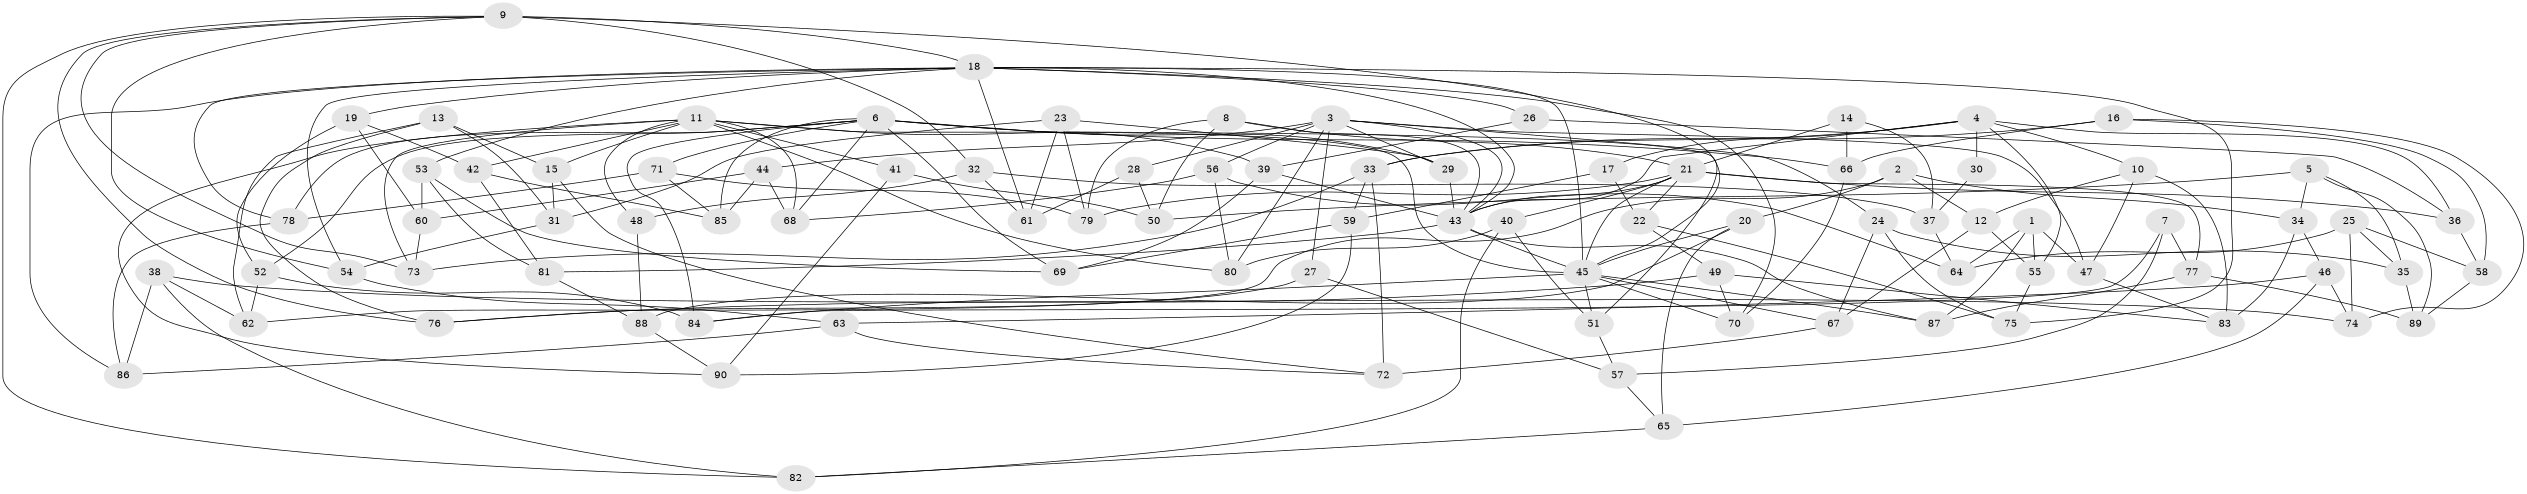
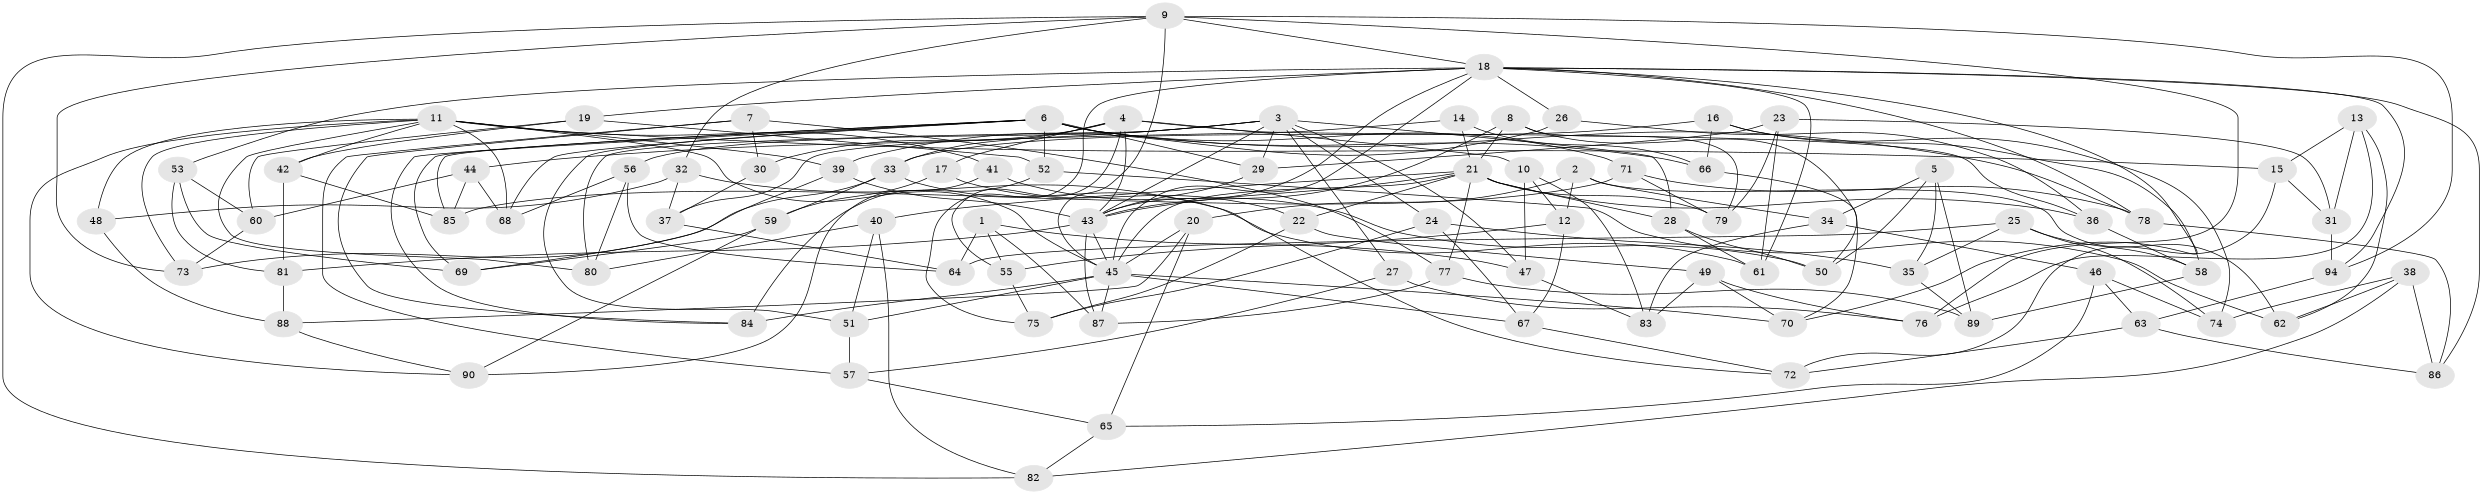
none -> (755, 144)
none -> (1607, 207)
(347, 273) -> (2332, 273)
